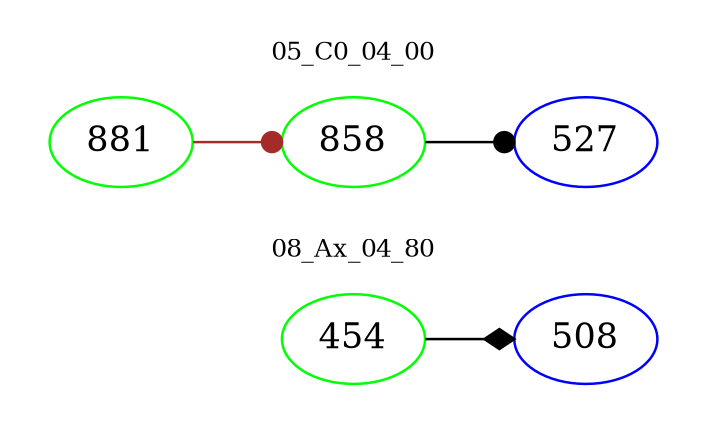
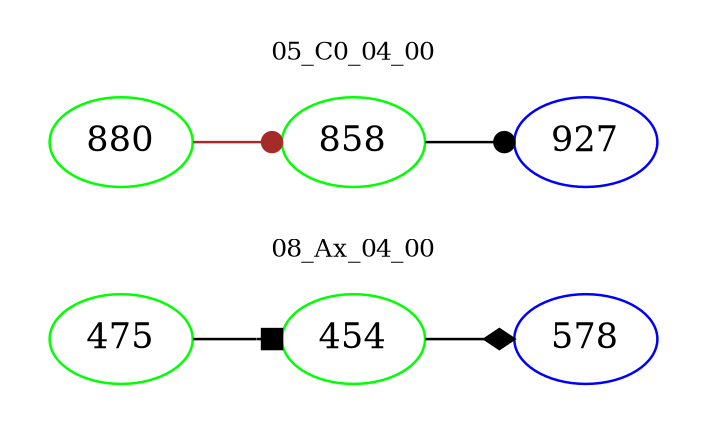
(121, 142) -> (121, 142)
(586, 142) -> (586, 142)
(353, 251) -> (353, 251)
none -> (121, 339)
(586, 339) -> (586, 339)
